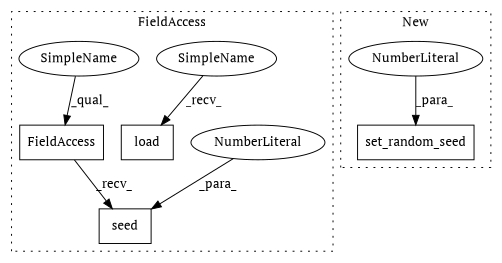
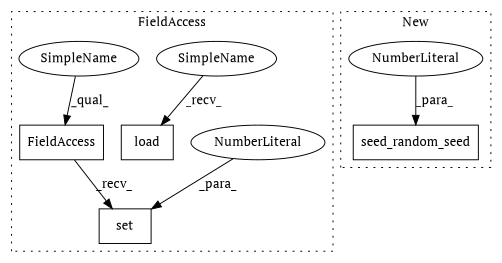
(416, 142) -> (416, 142)
(125, 226) -> (125, 226)
